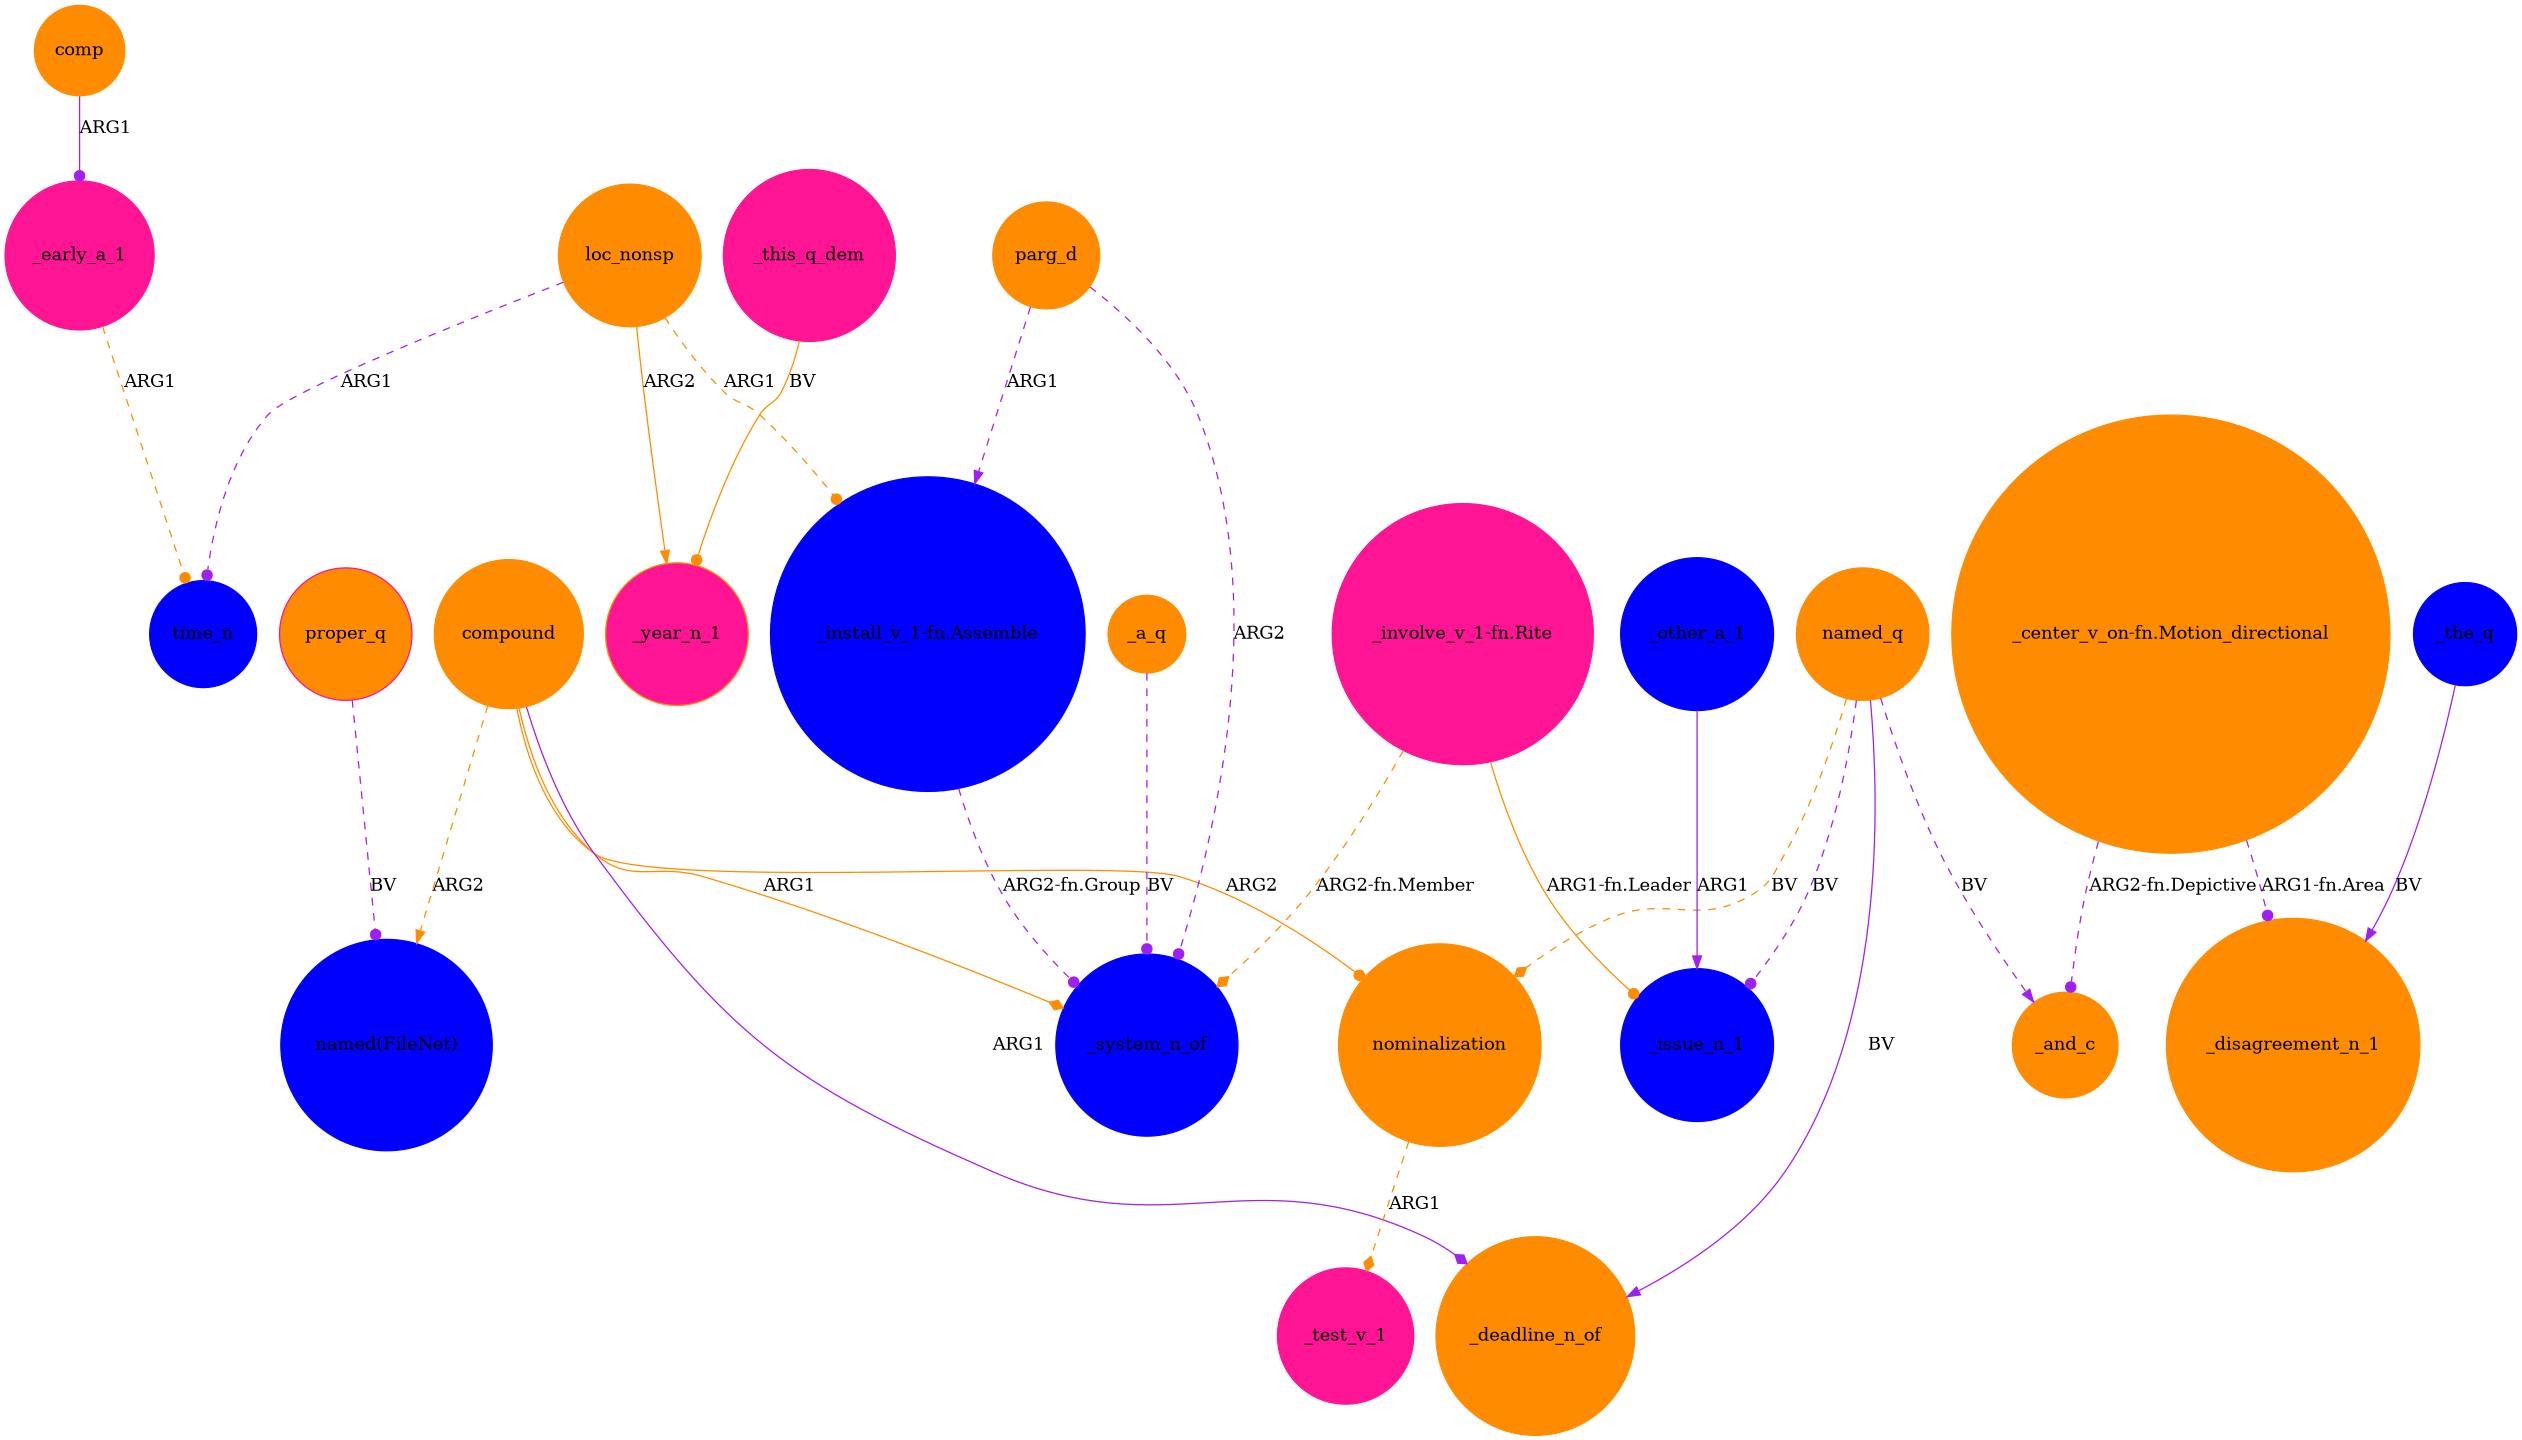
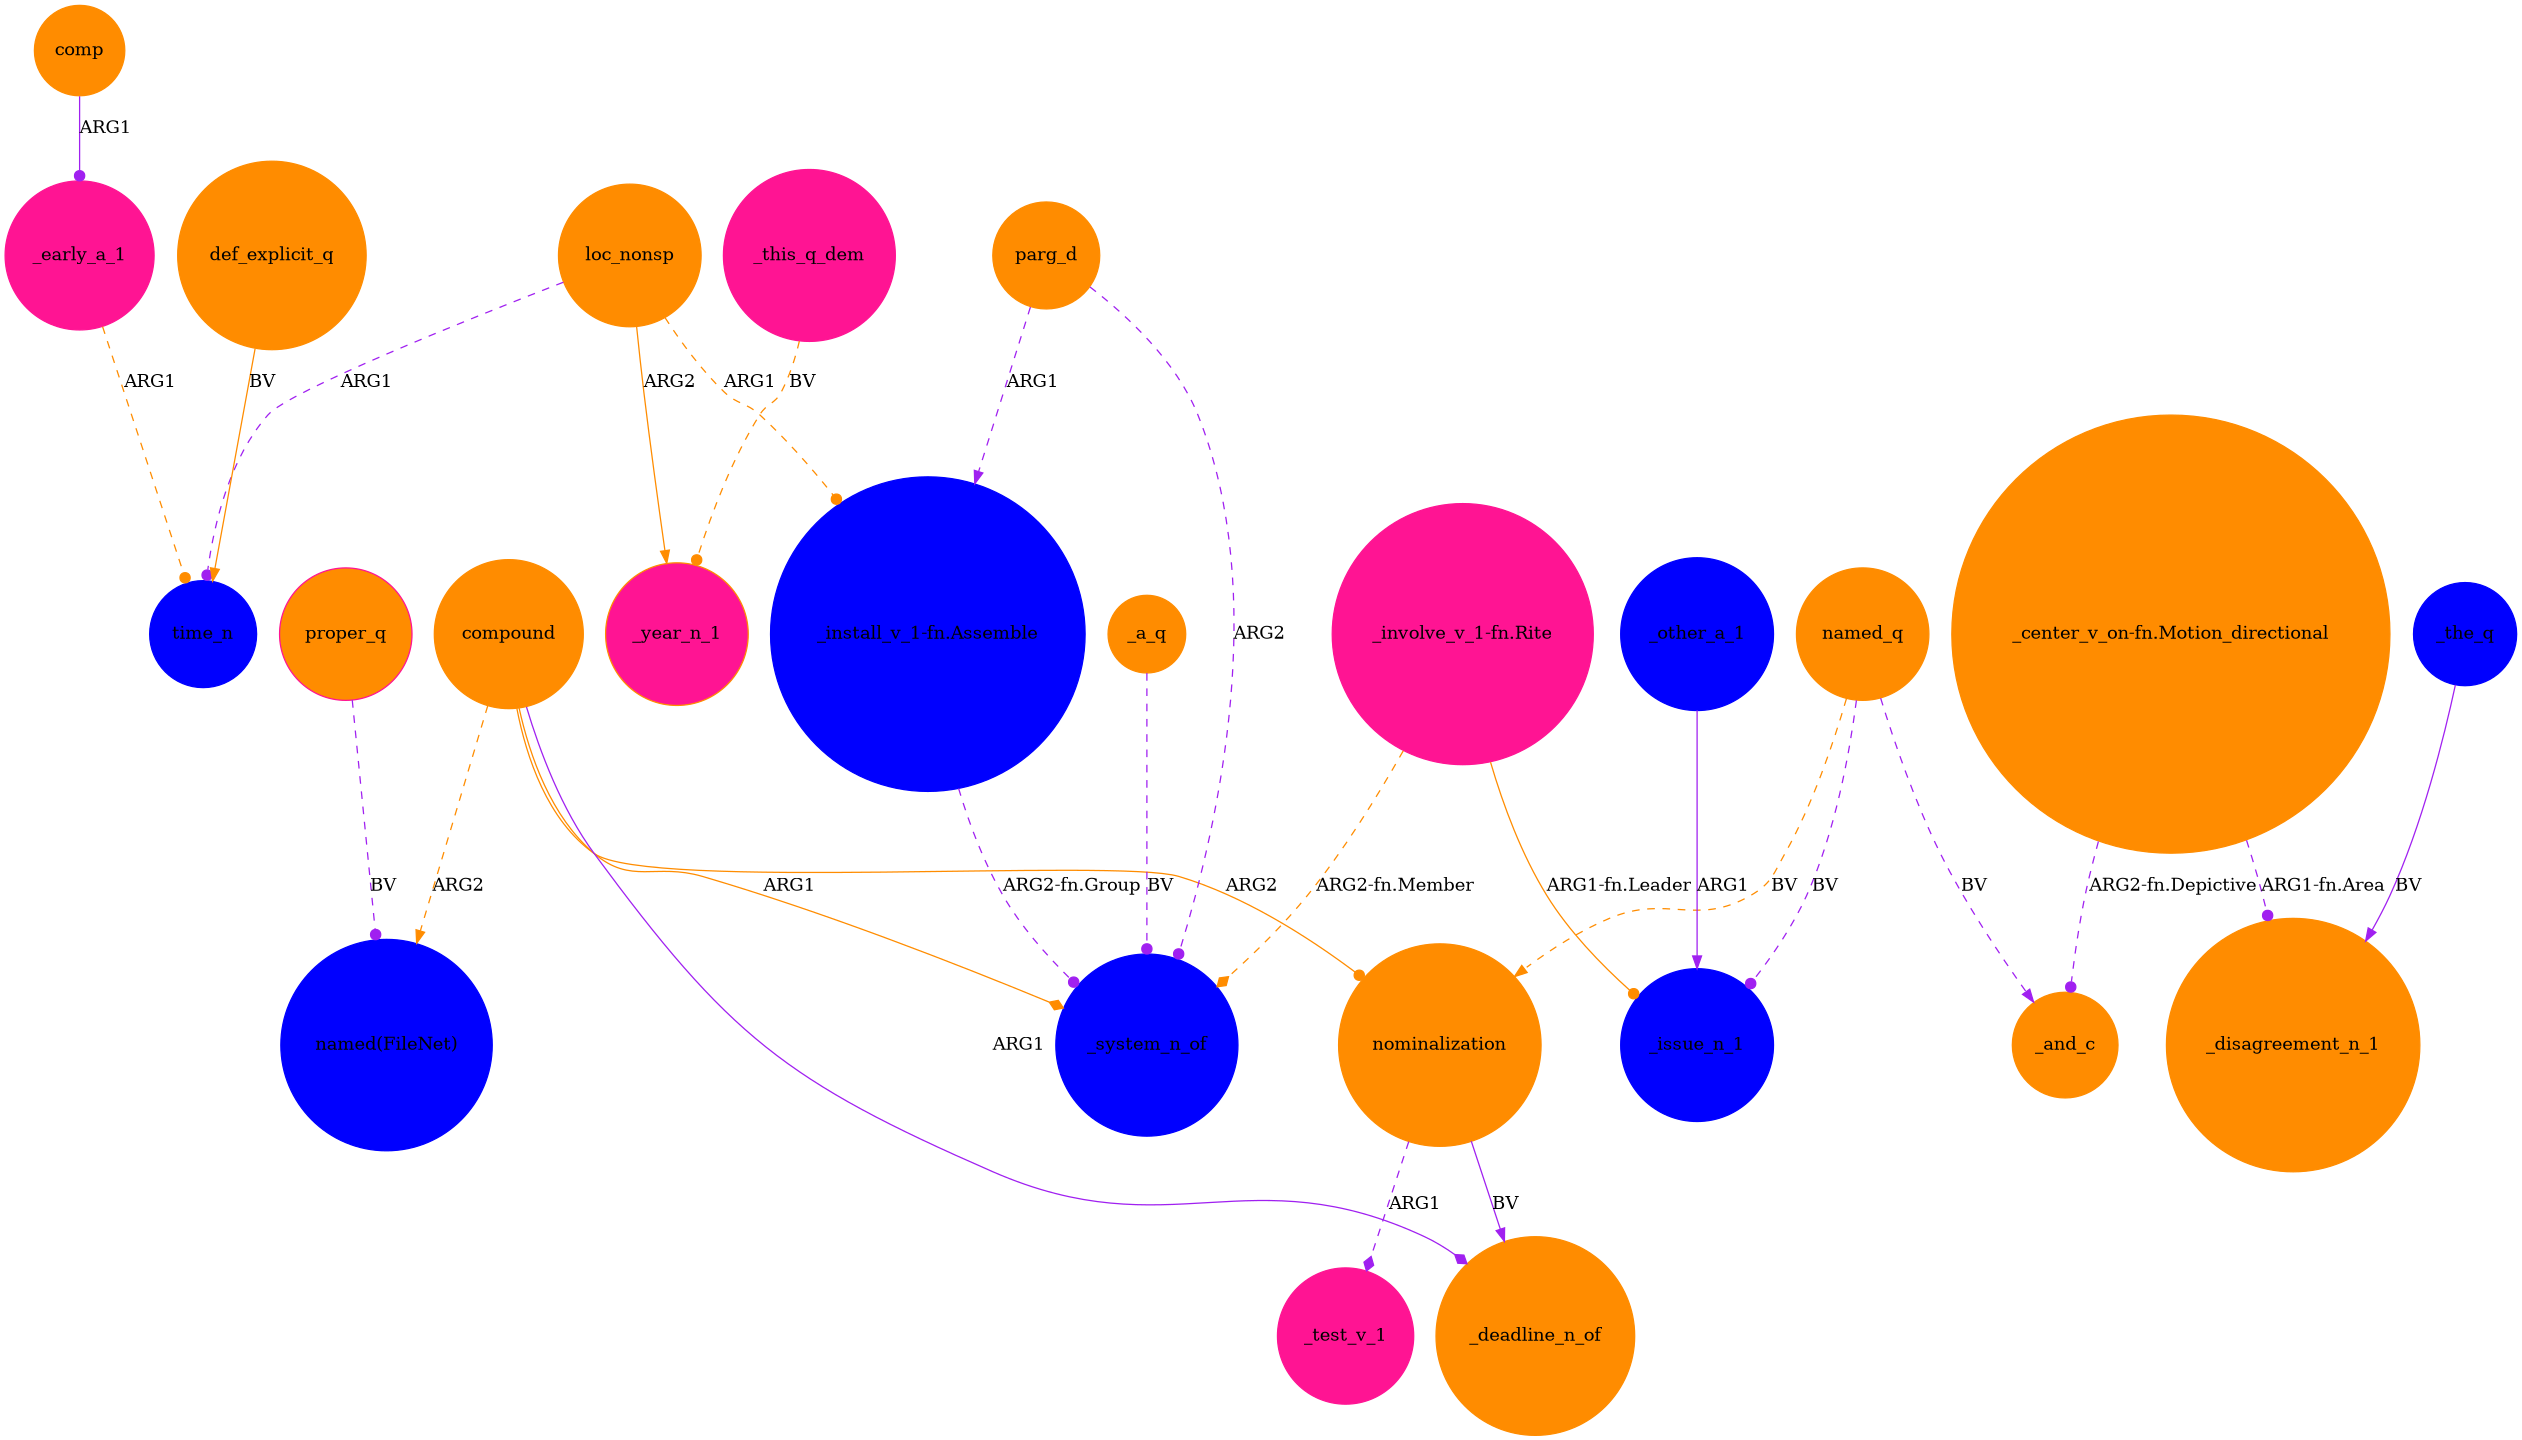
none -> (272, 255)
(743, 444) -> (743, 444)
(1742, 900) -> (1742, 900)
(1846, 1037) -> (1486, 1185)
(1390, 1199) -> (1390, 1199)
